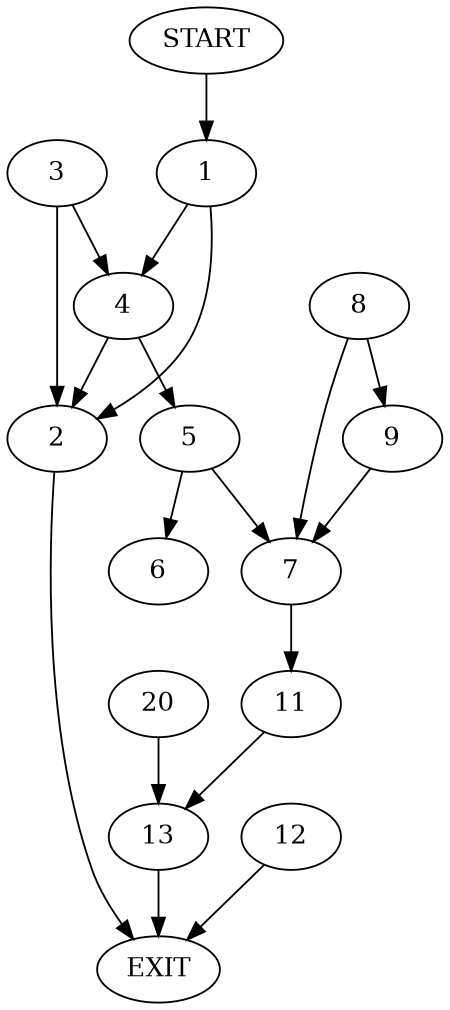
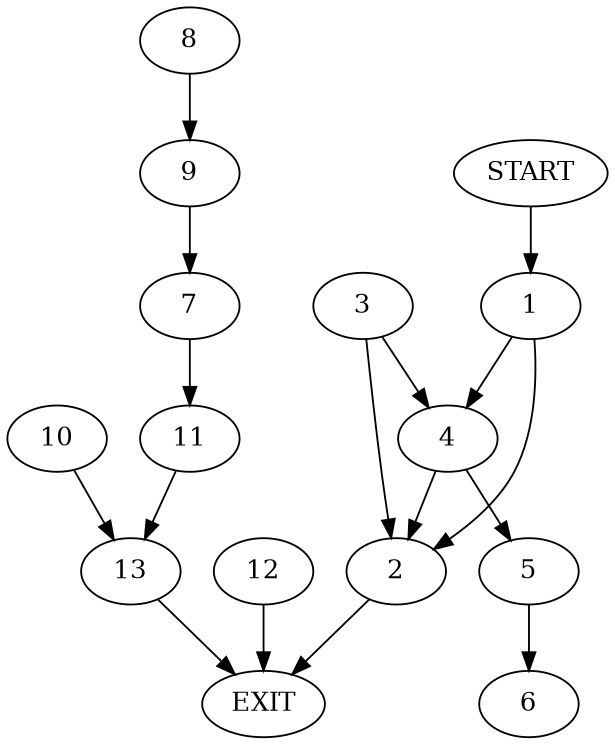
(320, 428) -> none
(235, 498) -> none
(159, 704) -> (57, 439)
